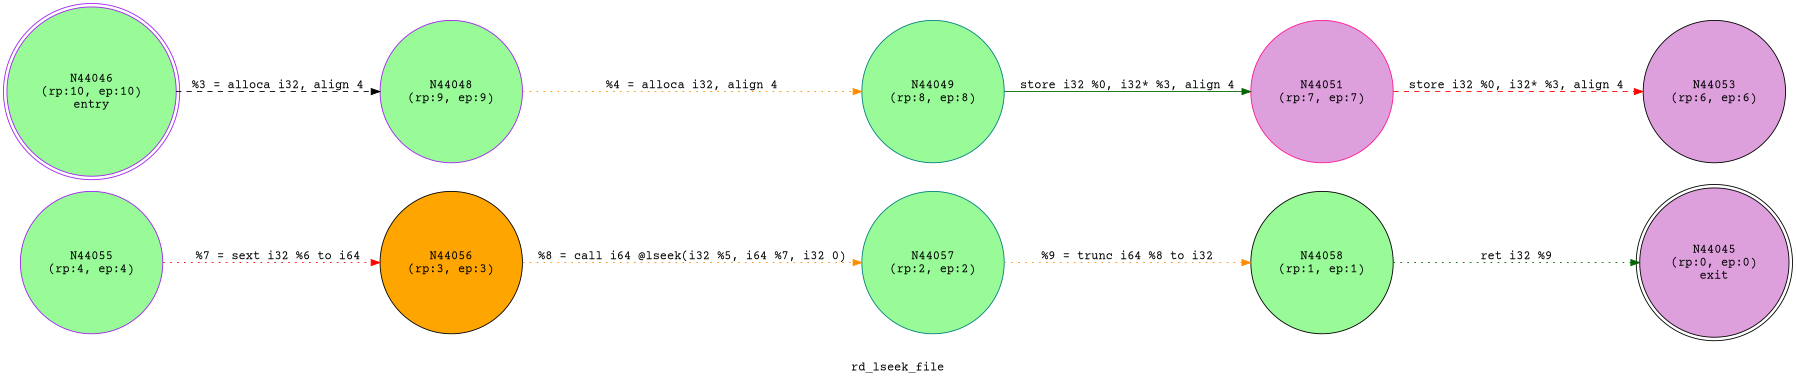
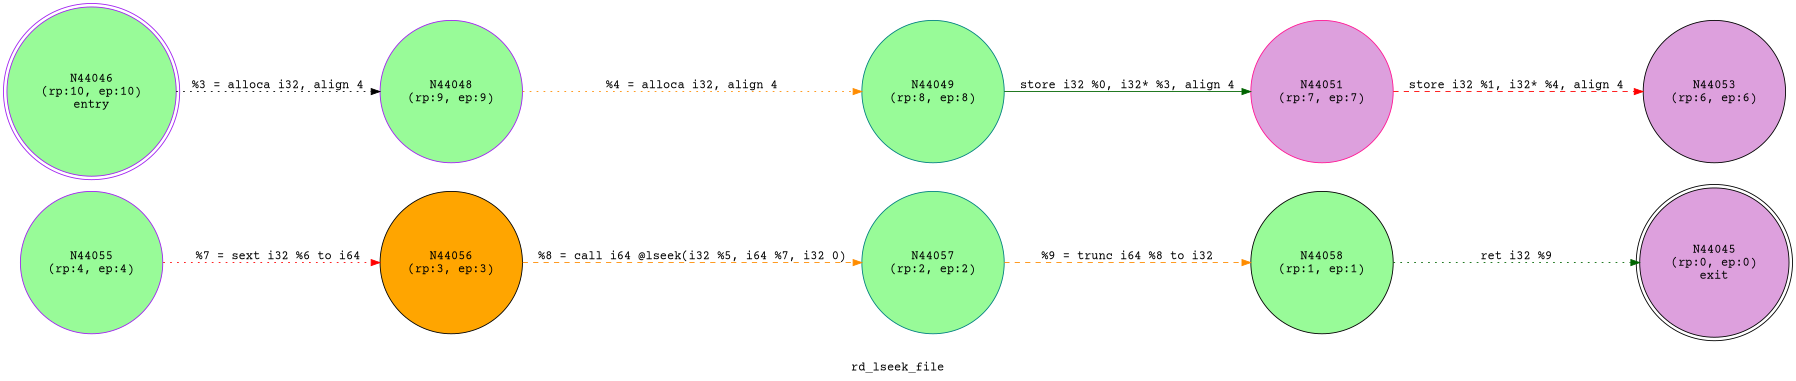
(1516, 85) -> (1516, 85)
(274, 92) -> (274, 92)
(688, 263) -> (688, 263)
(1123, 263) -> (1123, 263)
